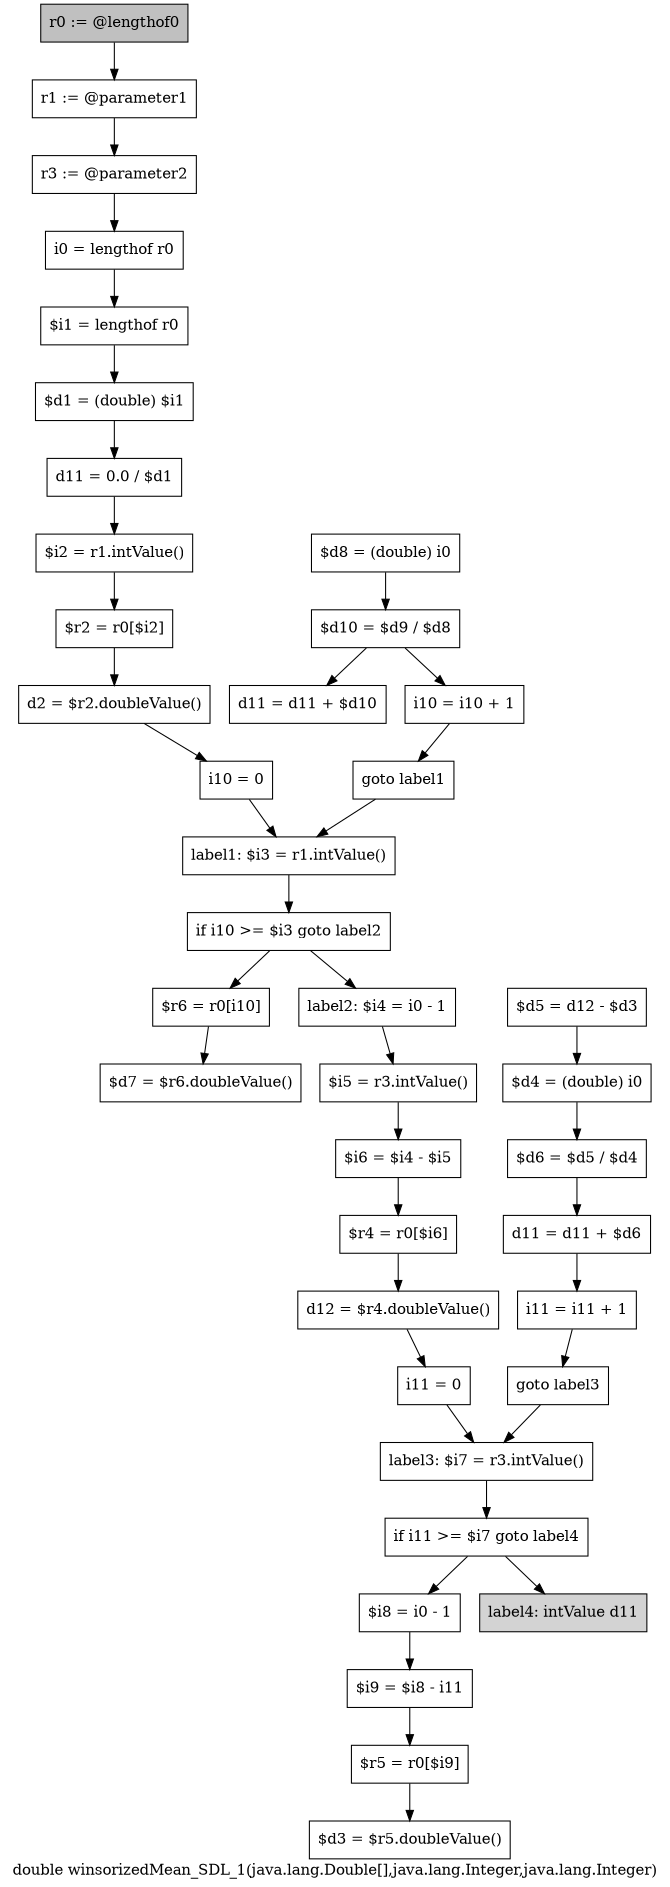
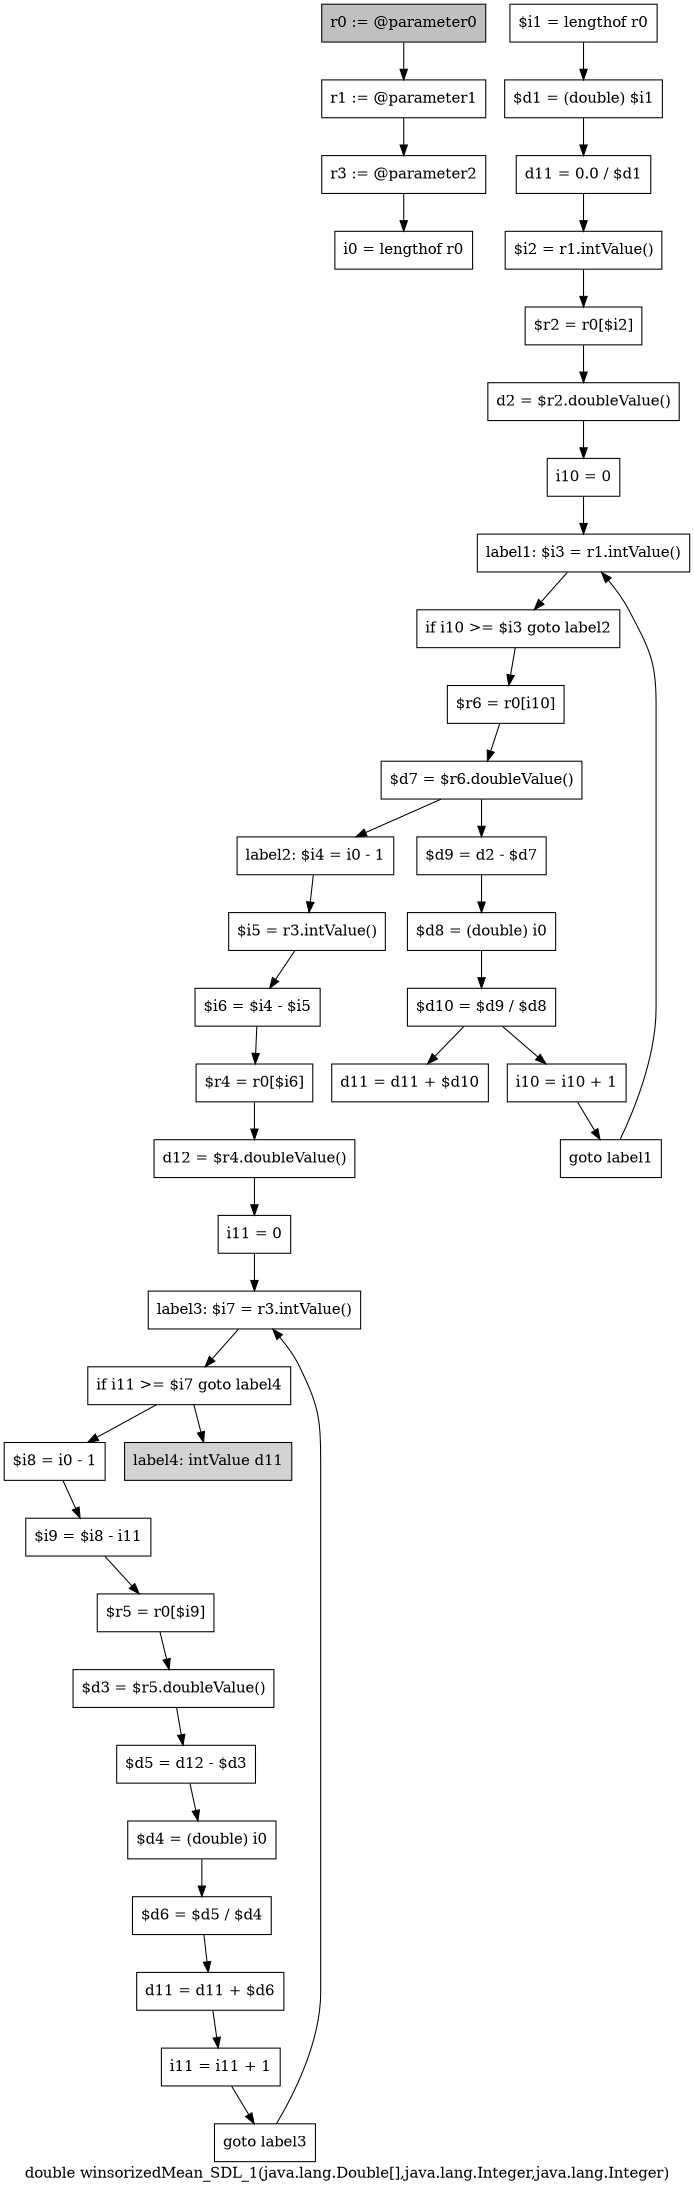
(114, 23) -> (404, 23)
(114, 283) -> none
none -> (482, 856)
(329, 966) -> (403, 816)
none -> (179, 1721)
